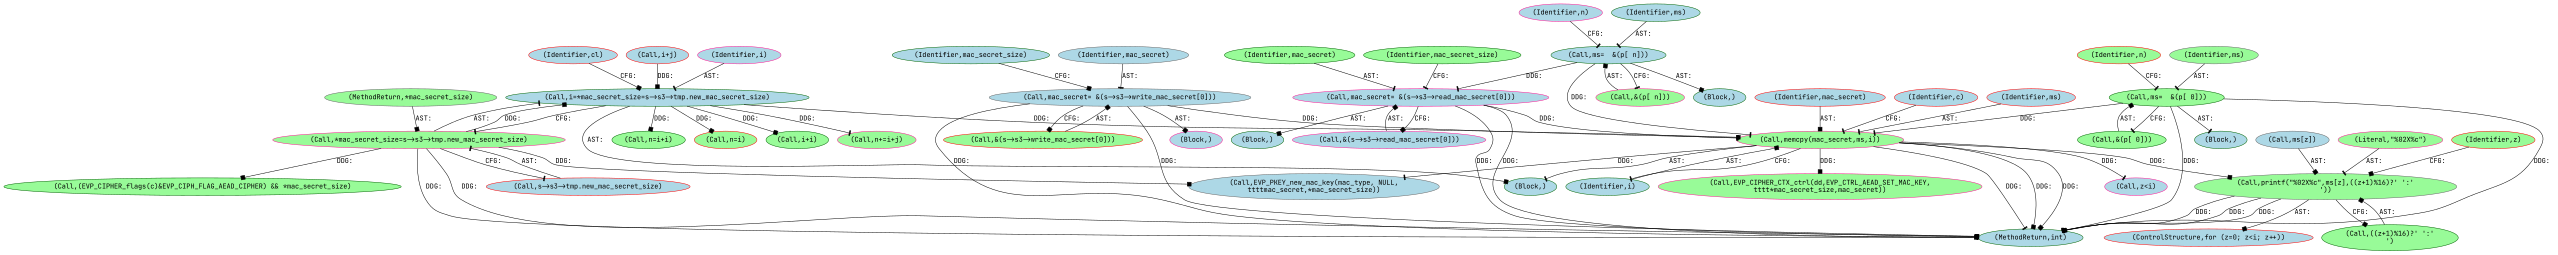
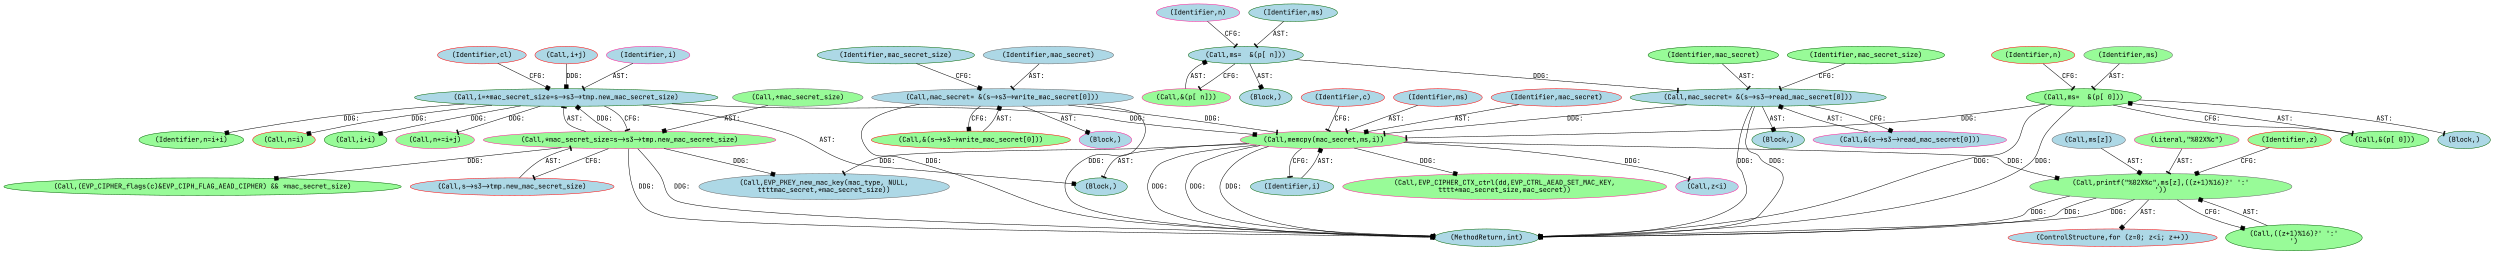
(411, 98) -> (798, 98)
(1421, 98) -> (1758, 98)
(1632, 122) -> none
(649, 140) -> (191, 140)
